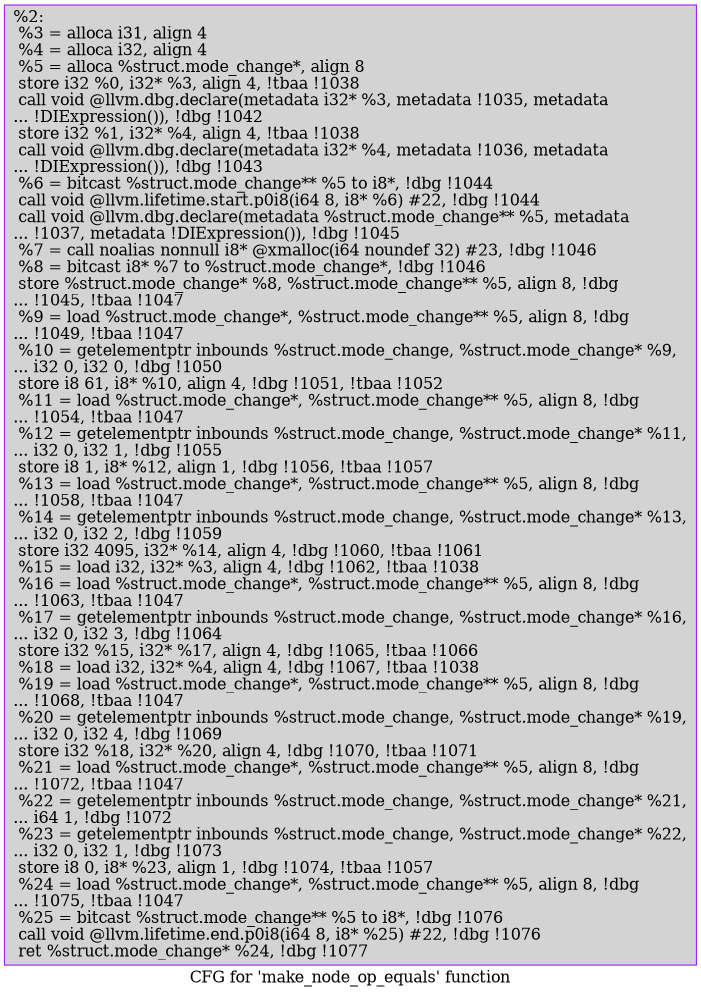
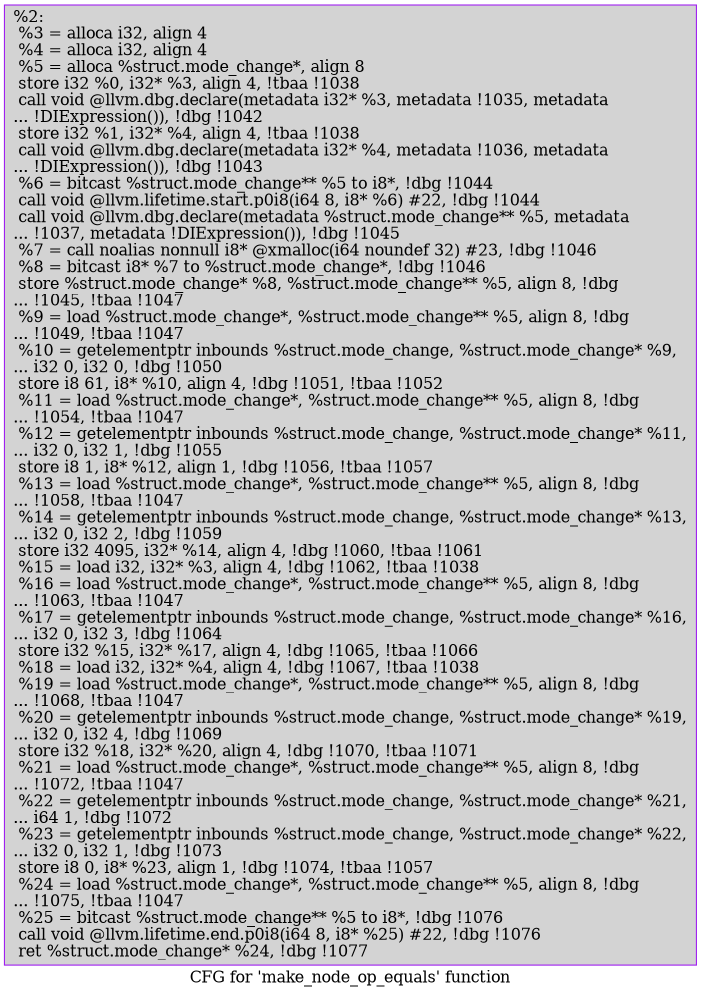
(111, 34) -> (111, 34)
